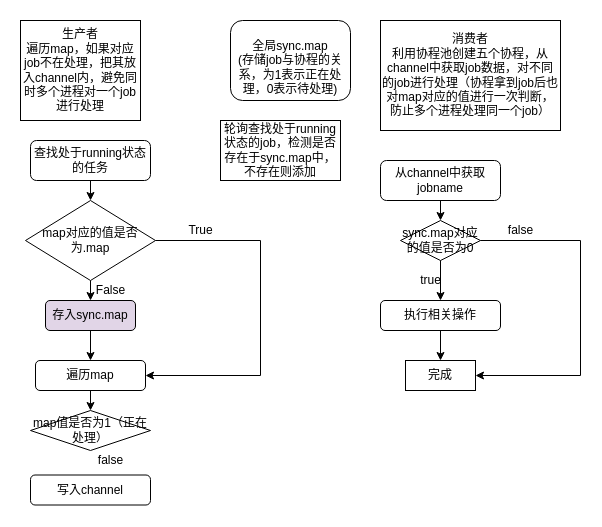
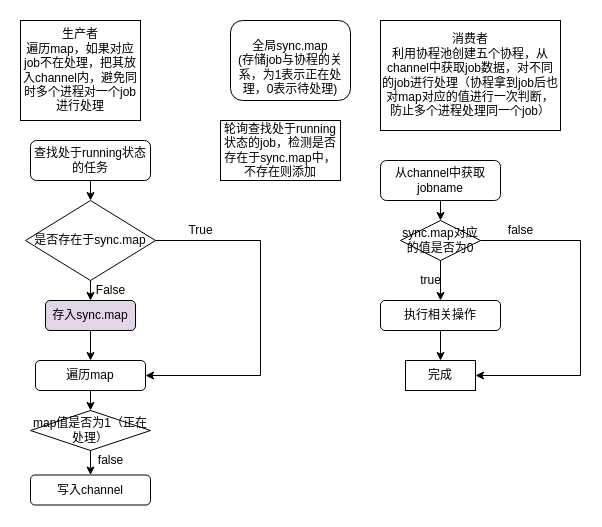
(91, 241) -> (91, 241)
none -> (91, 460)
